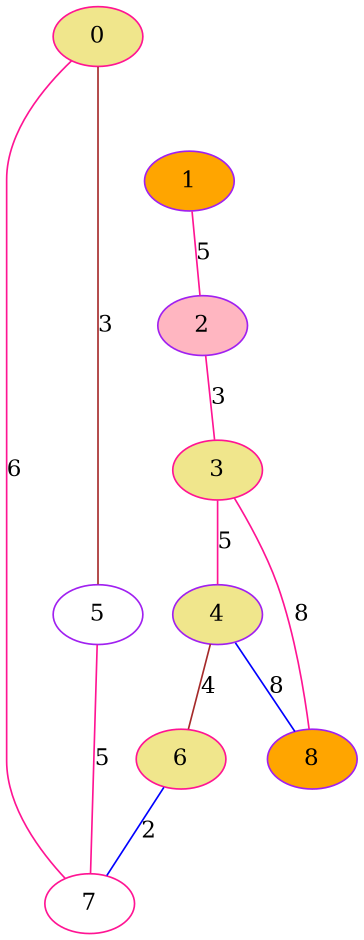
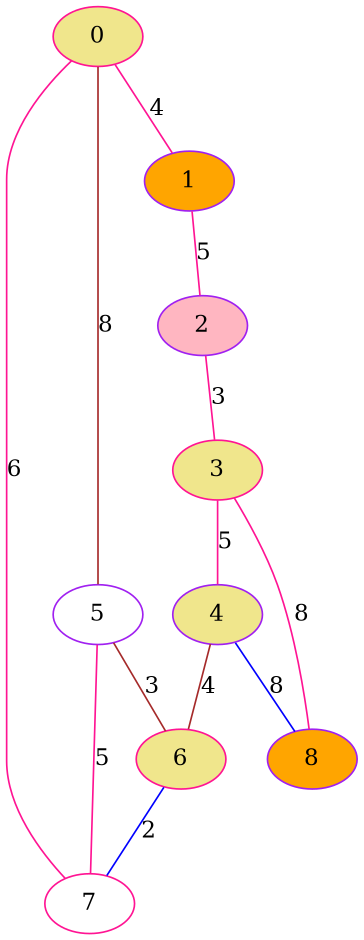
none -> (144, 109)
(106, 326) -> (106, 326)
none -> (140, 687)
